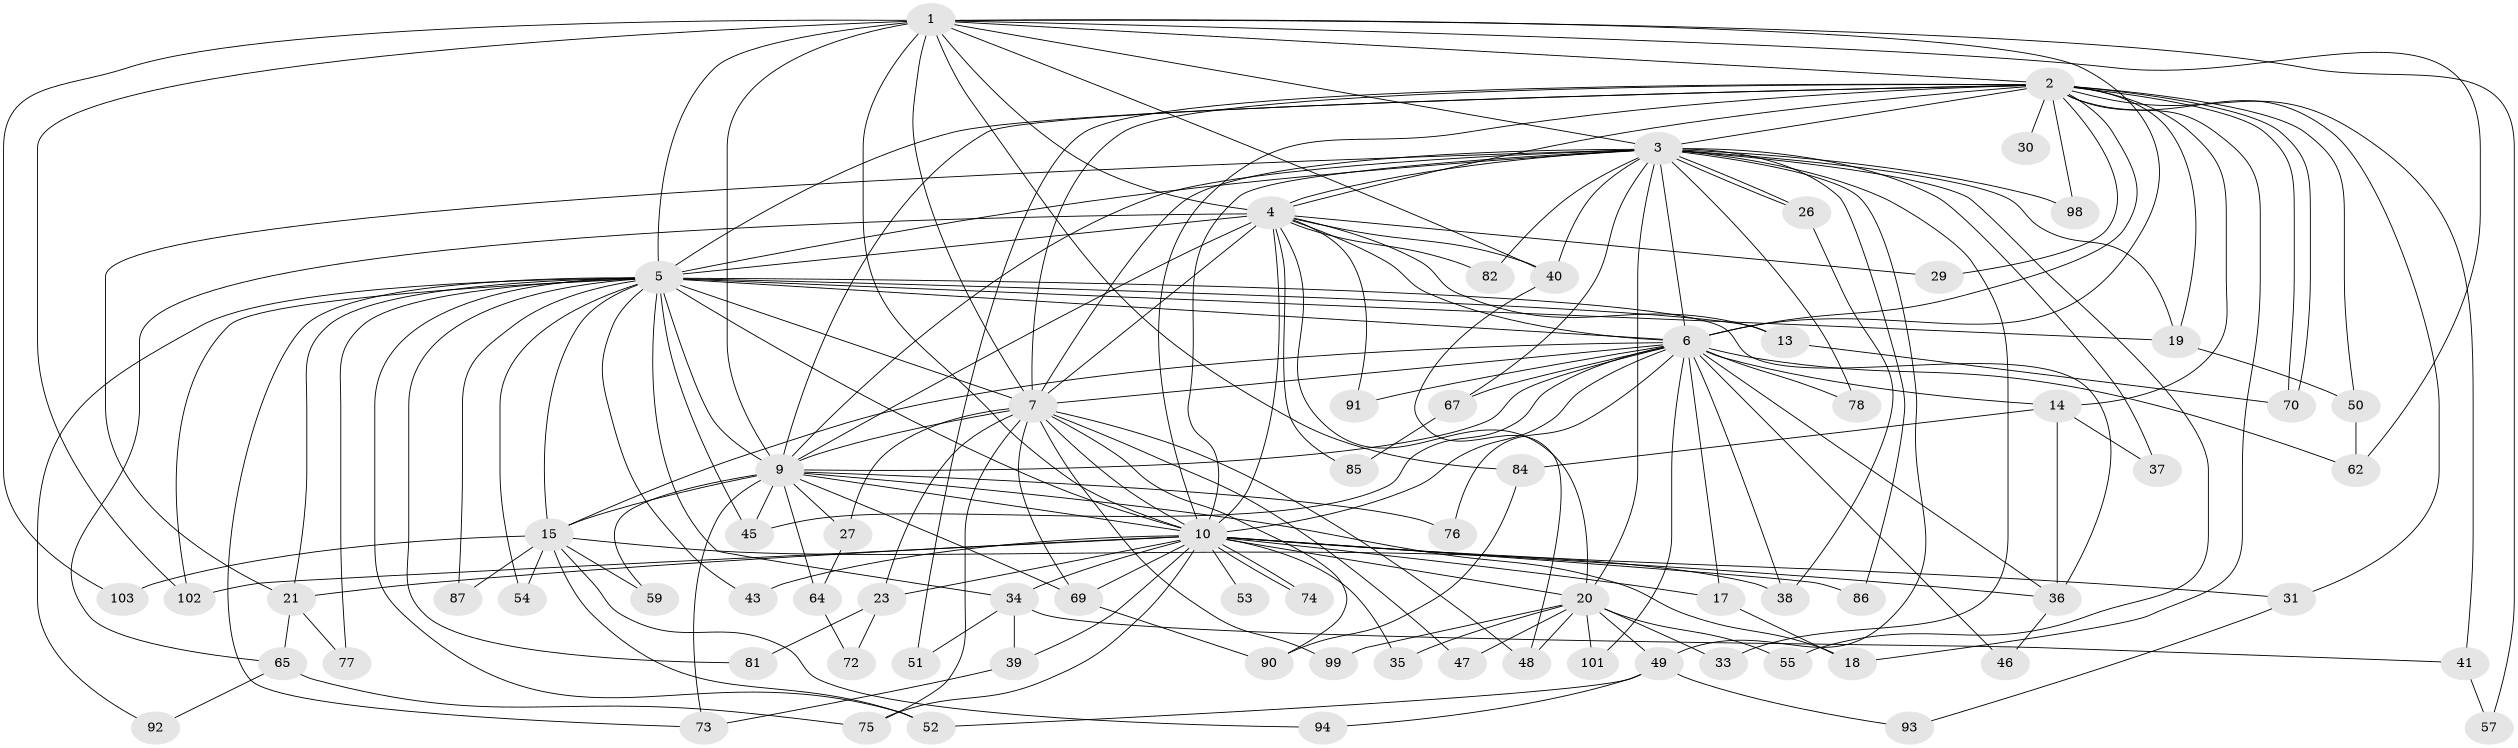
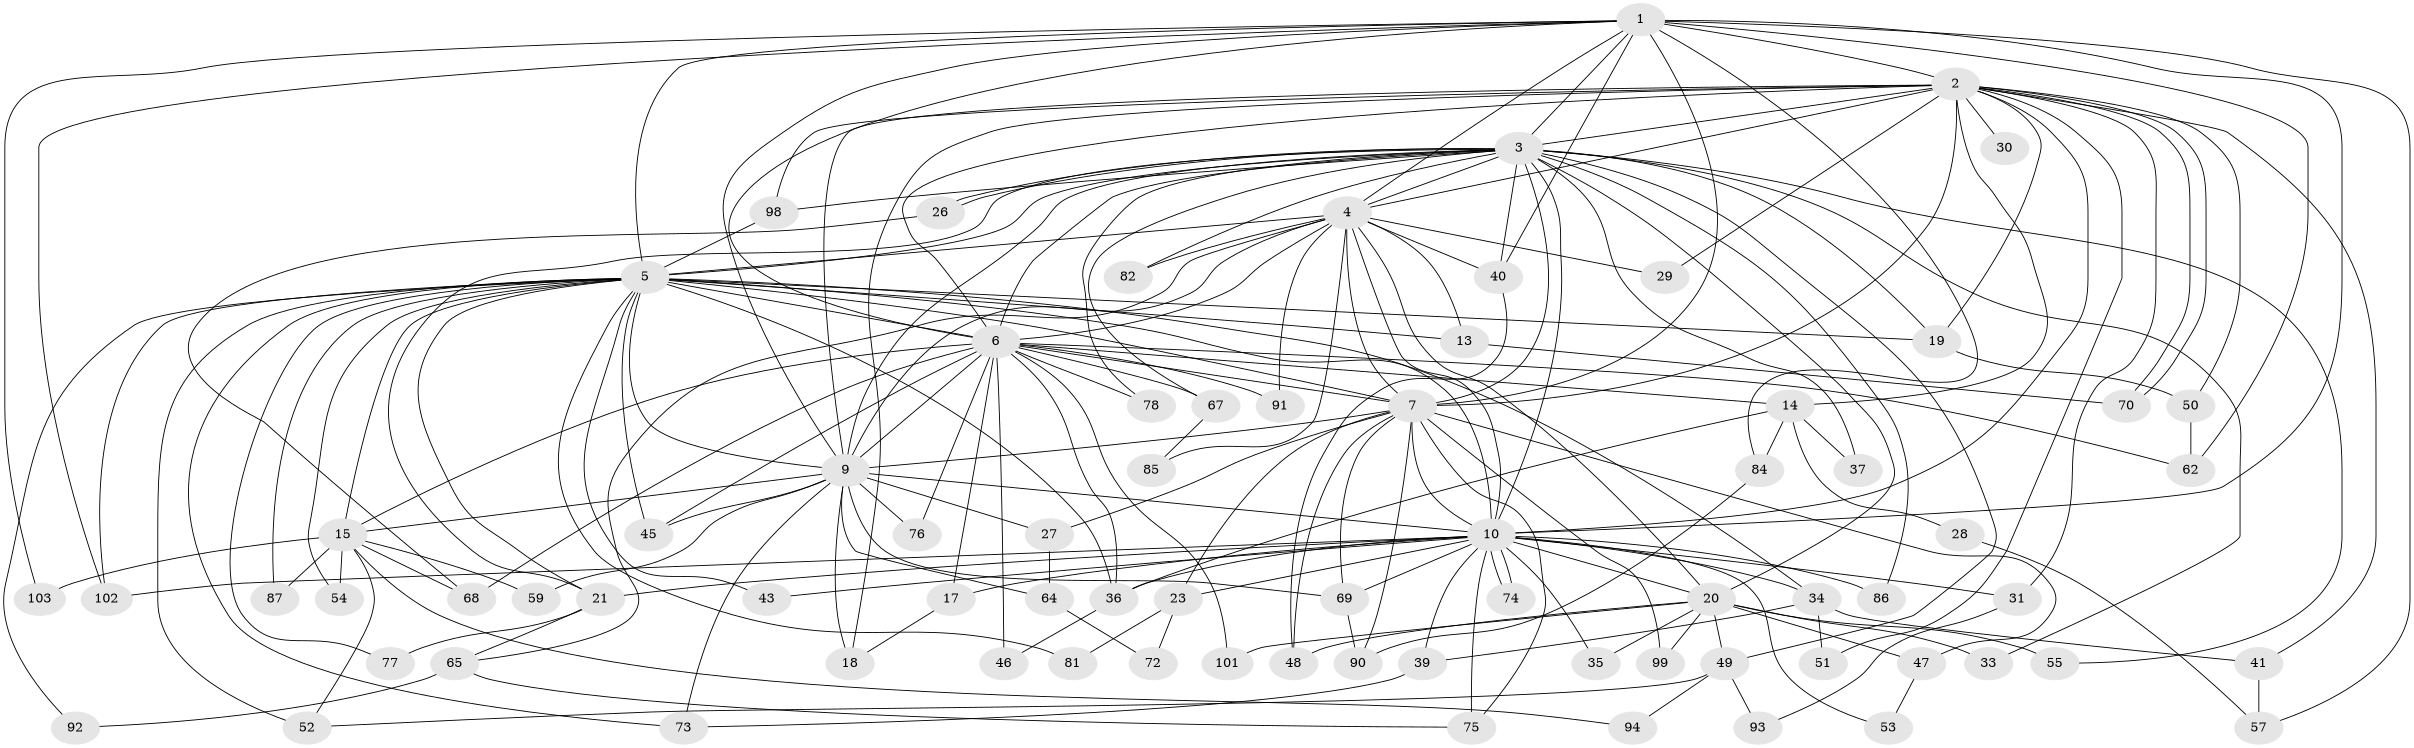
(1334, 105) -> (710, 245)
(1454, 460) -> none
none -> (1960, 535)
(1785, 599) -> (472, 599)
none -> (1905, 696)
